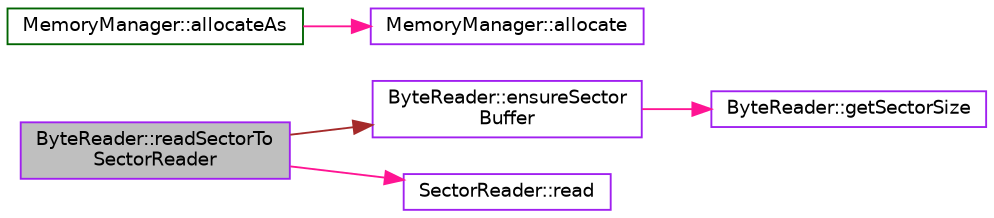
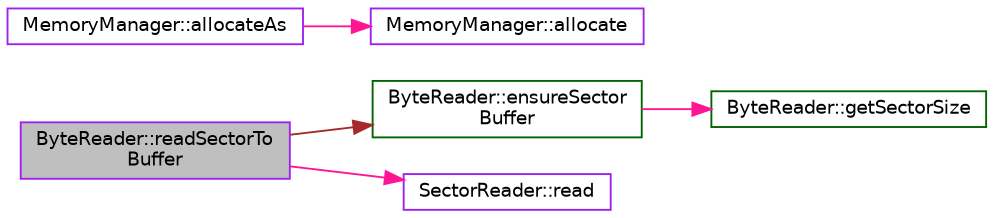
(155, 26) -> (155, 26)
(507, 109) -> (507, 109)
(849, 109) -> (849, 109)
(155, 151) -> (155, 151)
